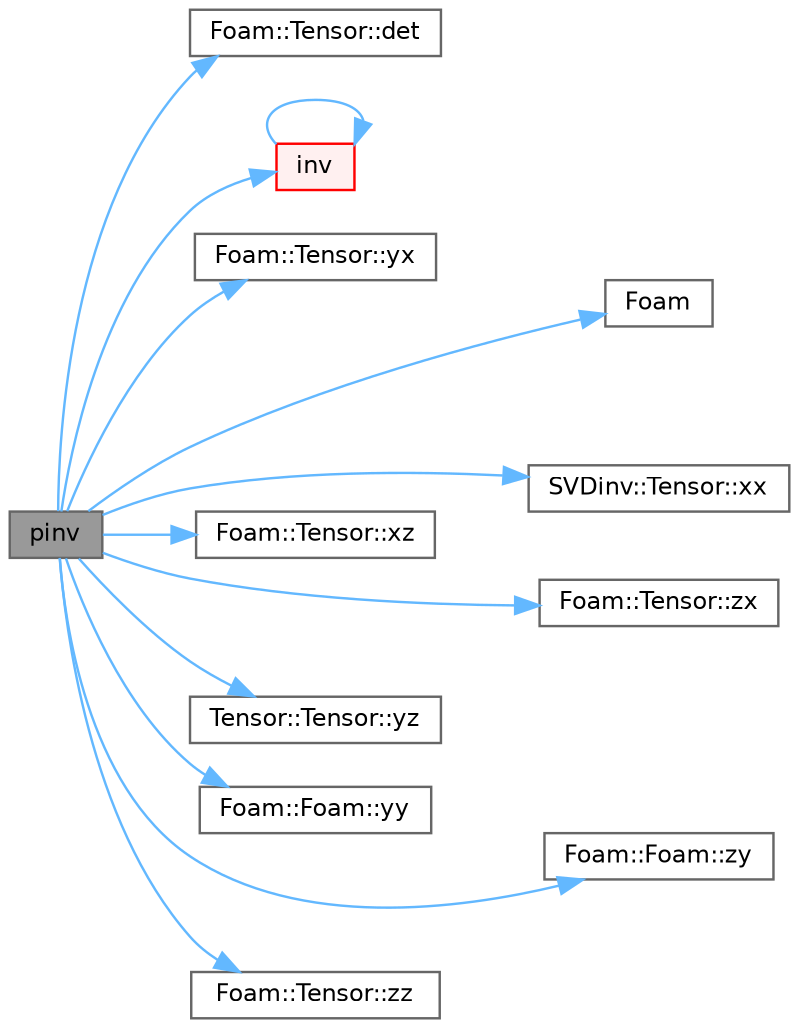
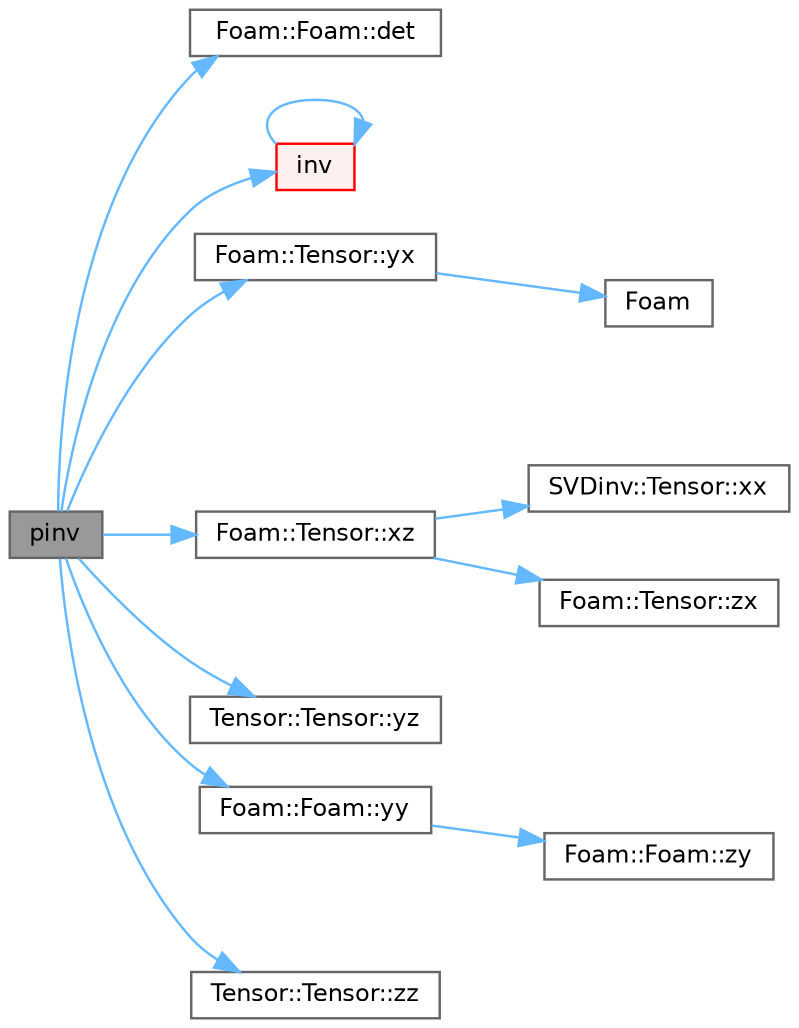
(315, 33) -> (315, 33)
(325, 393) -> (508, 283)
(300, 476) -> (469, 514)
(306, 595) -> (475, 566)
(210, 867) -> (476, 832)
(315, 995) -> (315, 995)
